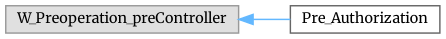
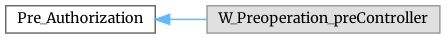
(272, 19) -> (188, 19)
